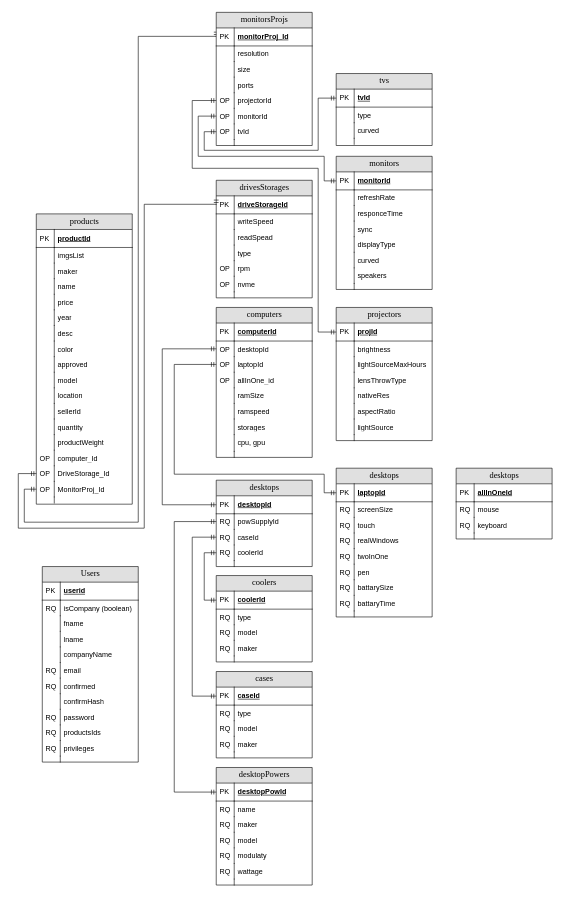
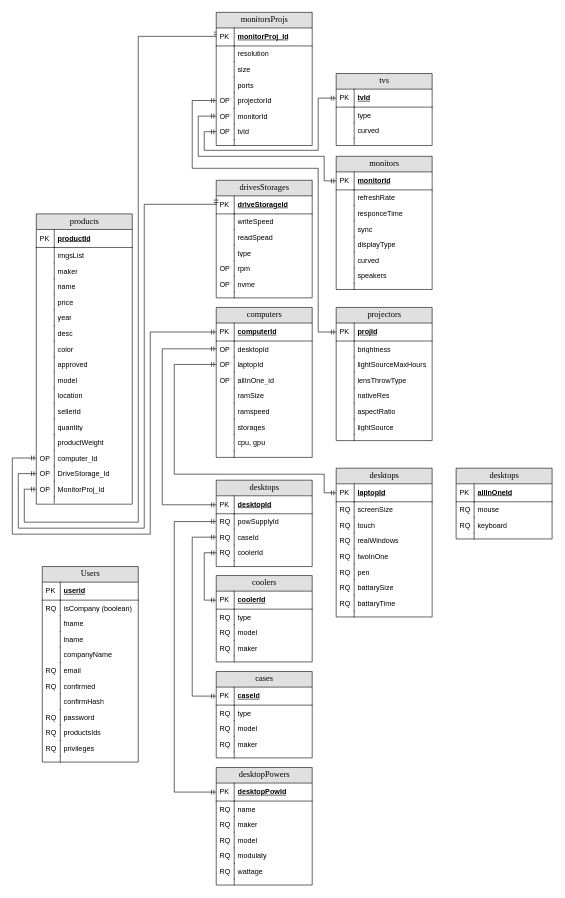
none -> (144, 534)
